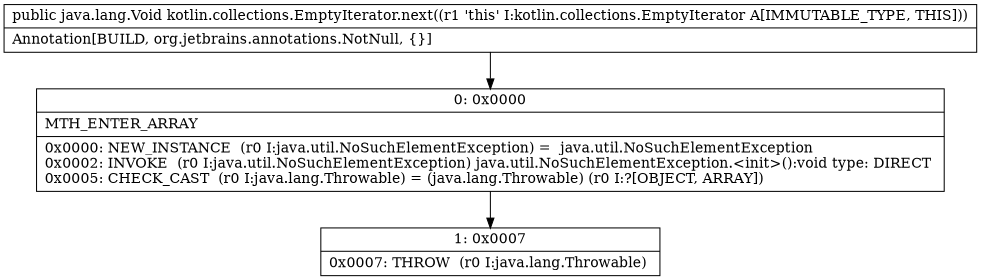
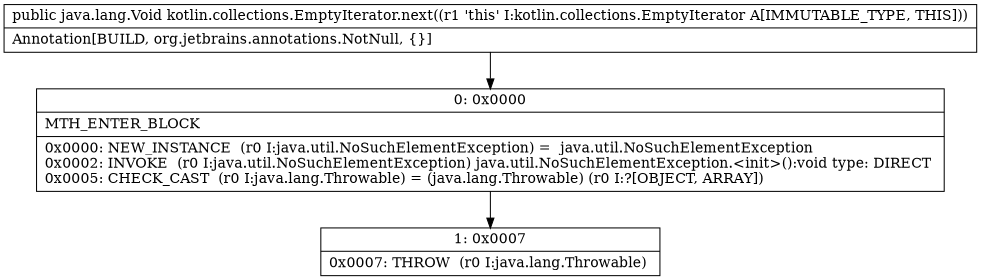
(121, 124) -> (123, 124)
